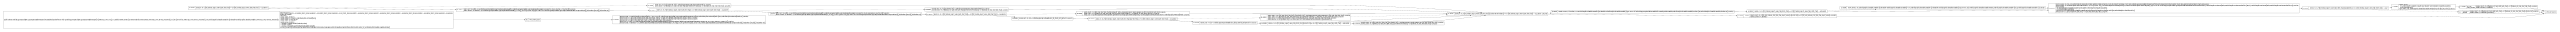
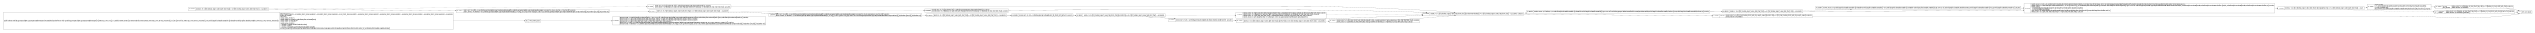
(1133, 14) -> none
